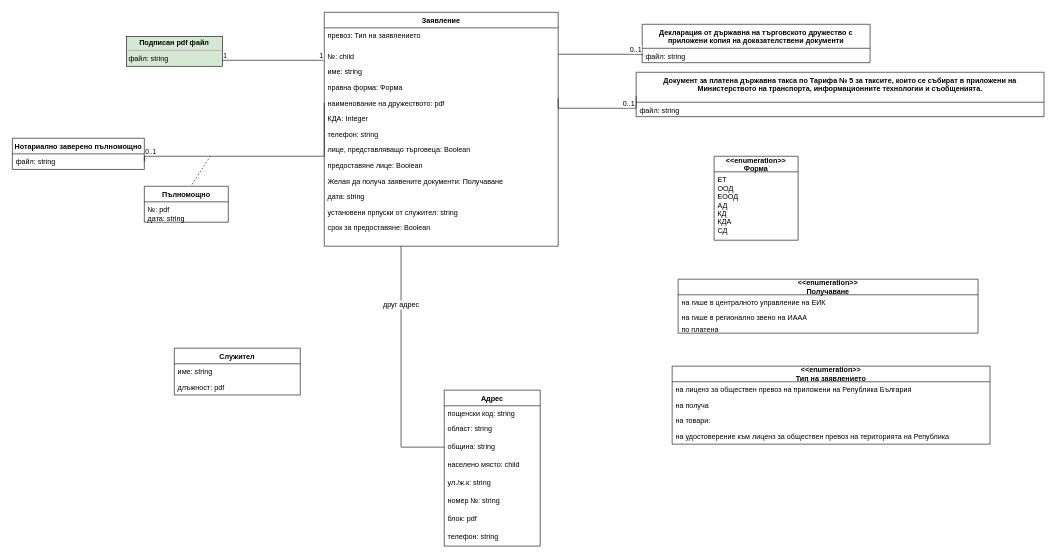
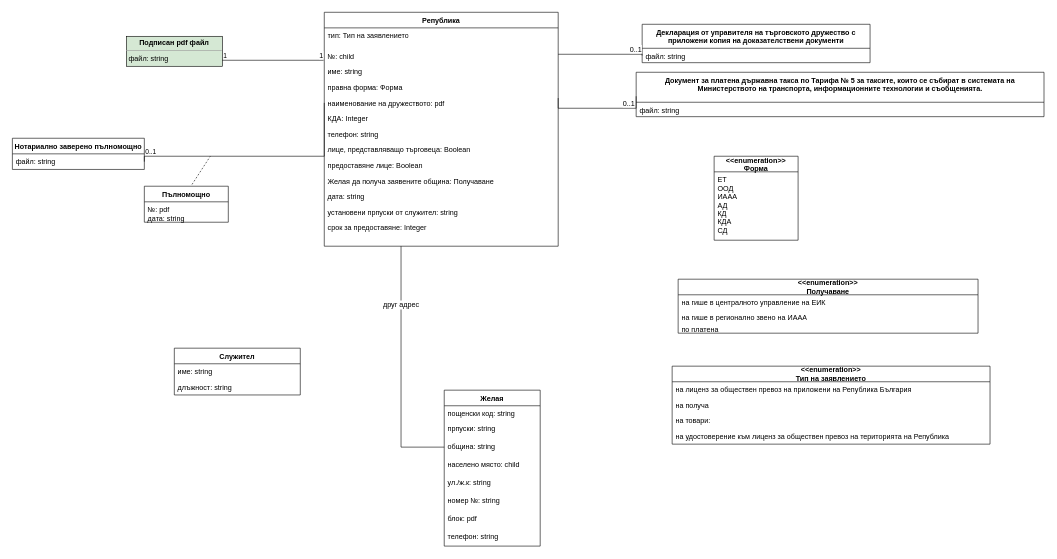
(441, 20) -> (441, 20)
(377, 36) -> (371, 36)
(756, 37) -> (756, 37)
(840, 85) -> (840, 85)
(722, 180) -> (722, 180)
(417, 181) -> (411, 181)
(381, 228) -> (382, 228)
(202, 388) -> (207, 388)
(492, 398) -> (492, 398)
(473, 428) -> (475, 428)
